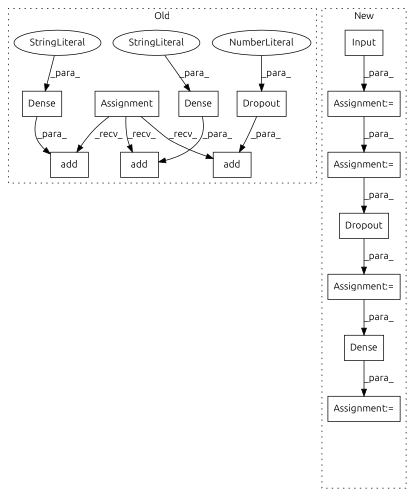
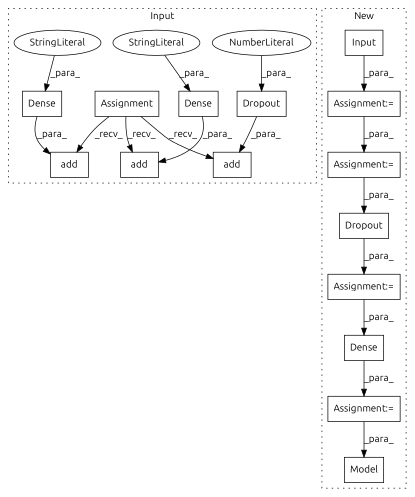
(162, 16) -> (162, 16)
none -> (364, 470)
